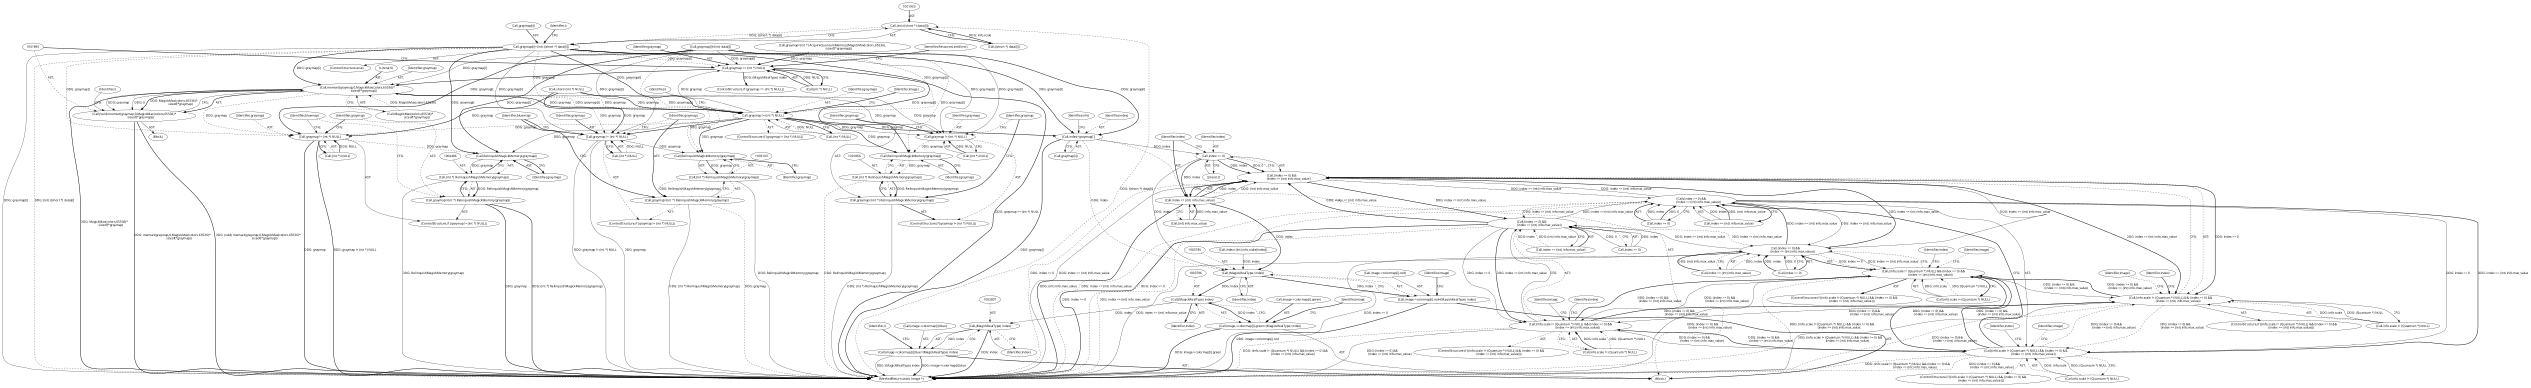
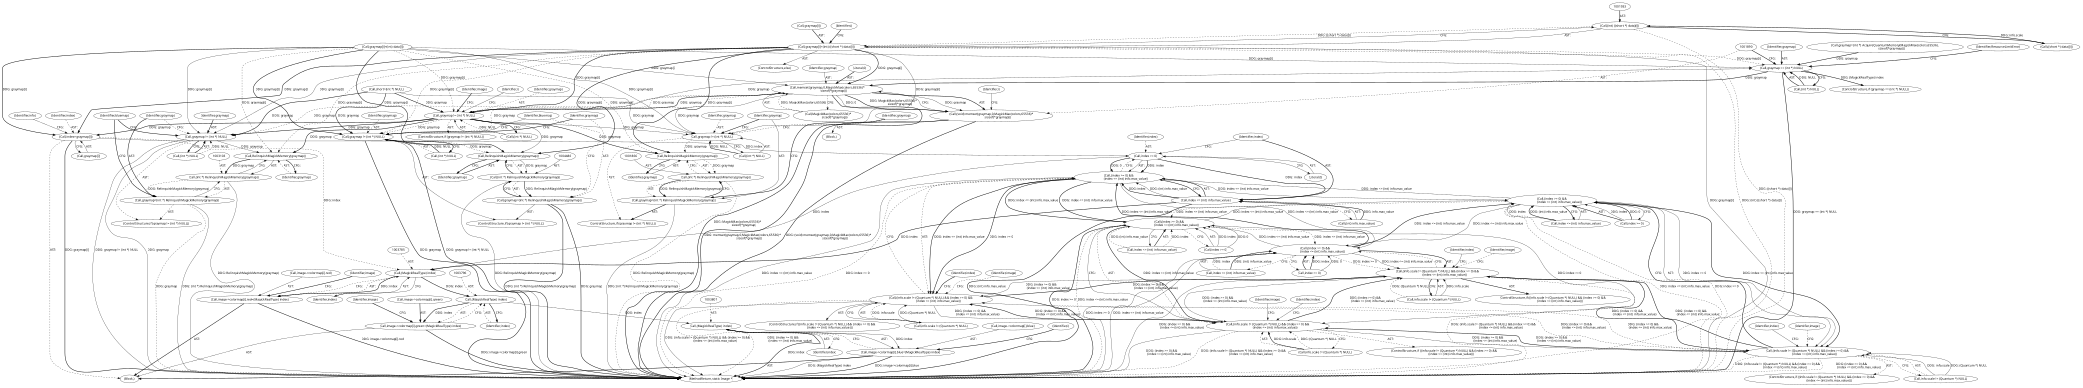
(1119, 190) -> (1751, 315)
(1243, 250) -> none
